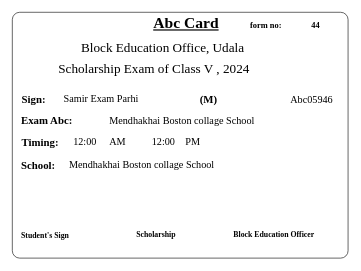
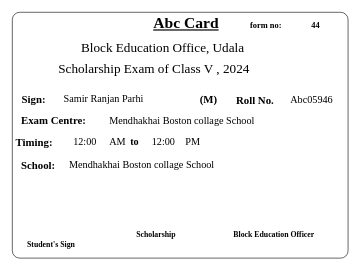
(92, 99) -> (96, 99)
none -> (255, 101)
(38, 121) -> (44, 121)
(47, 143) -> (41, 143)
none -> (138, 143)
(61, 236) -> (67, 245)
